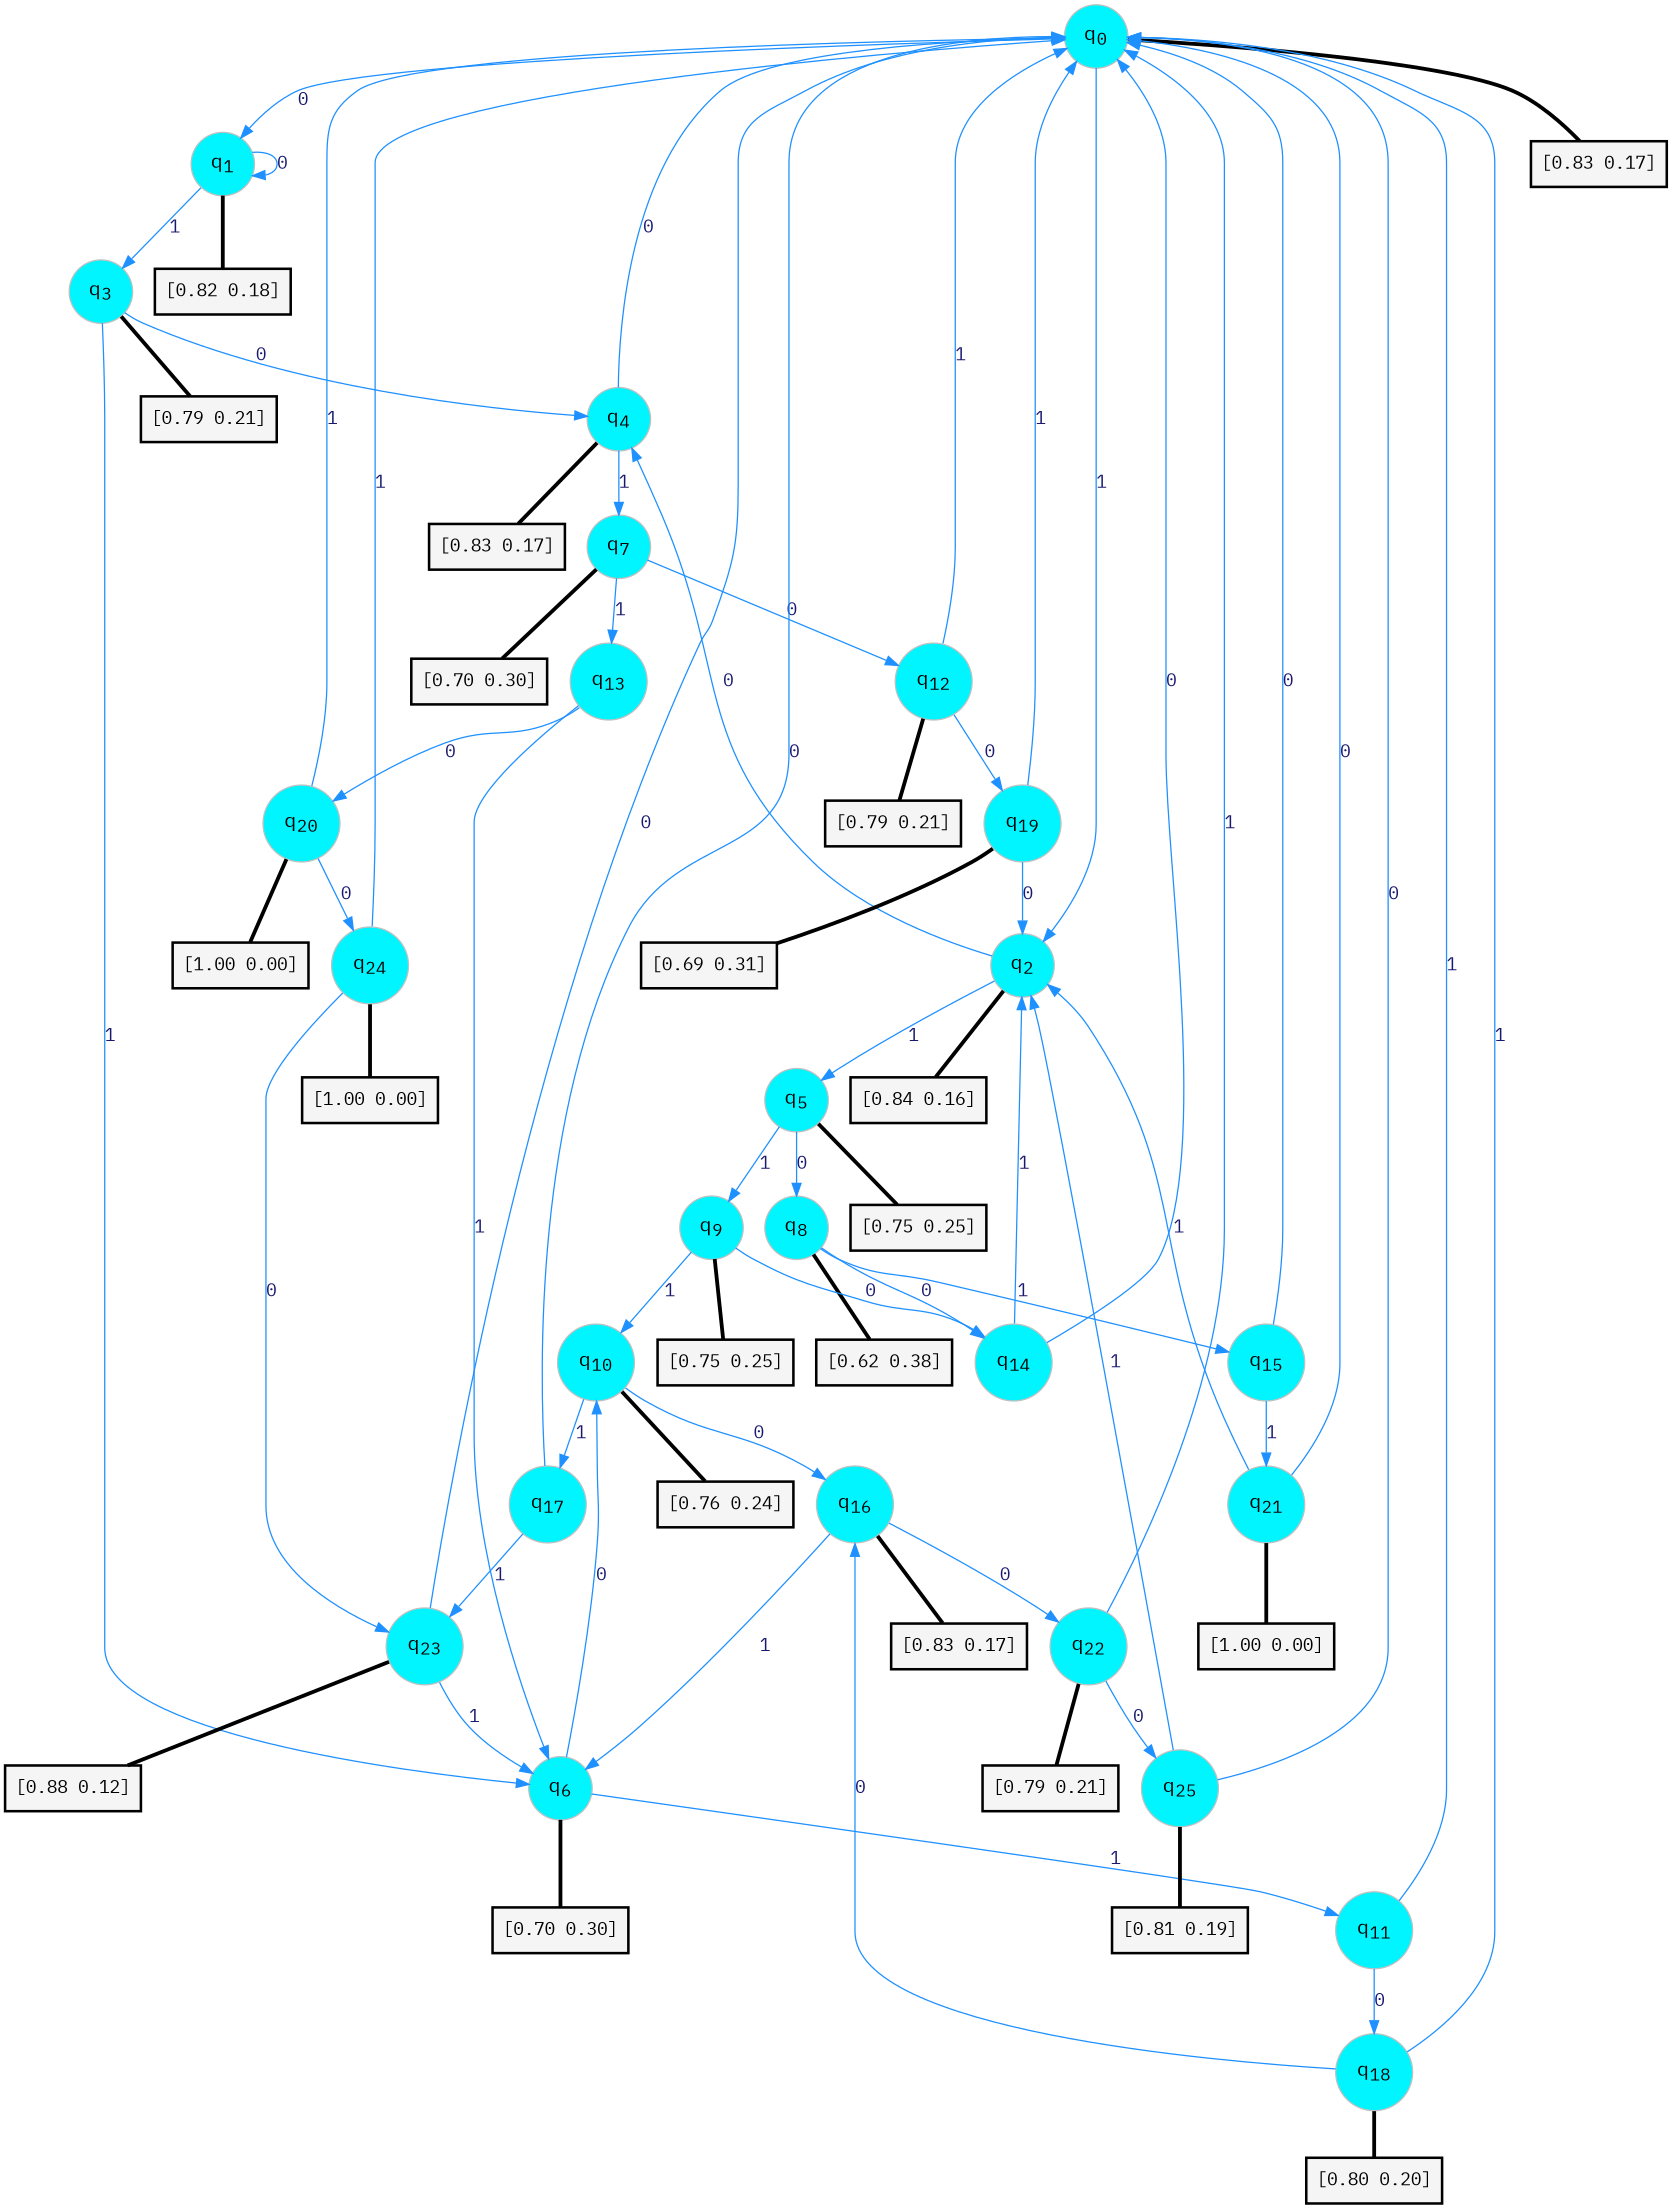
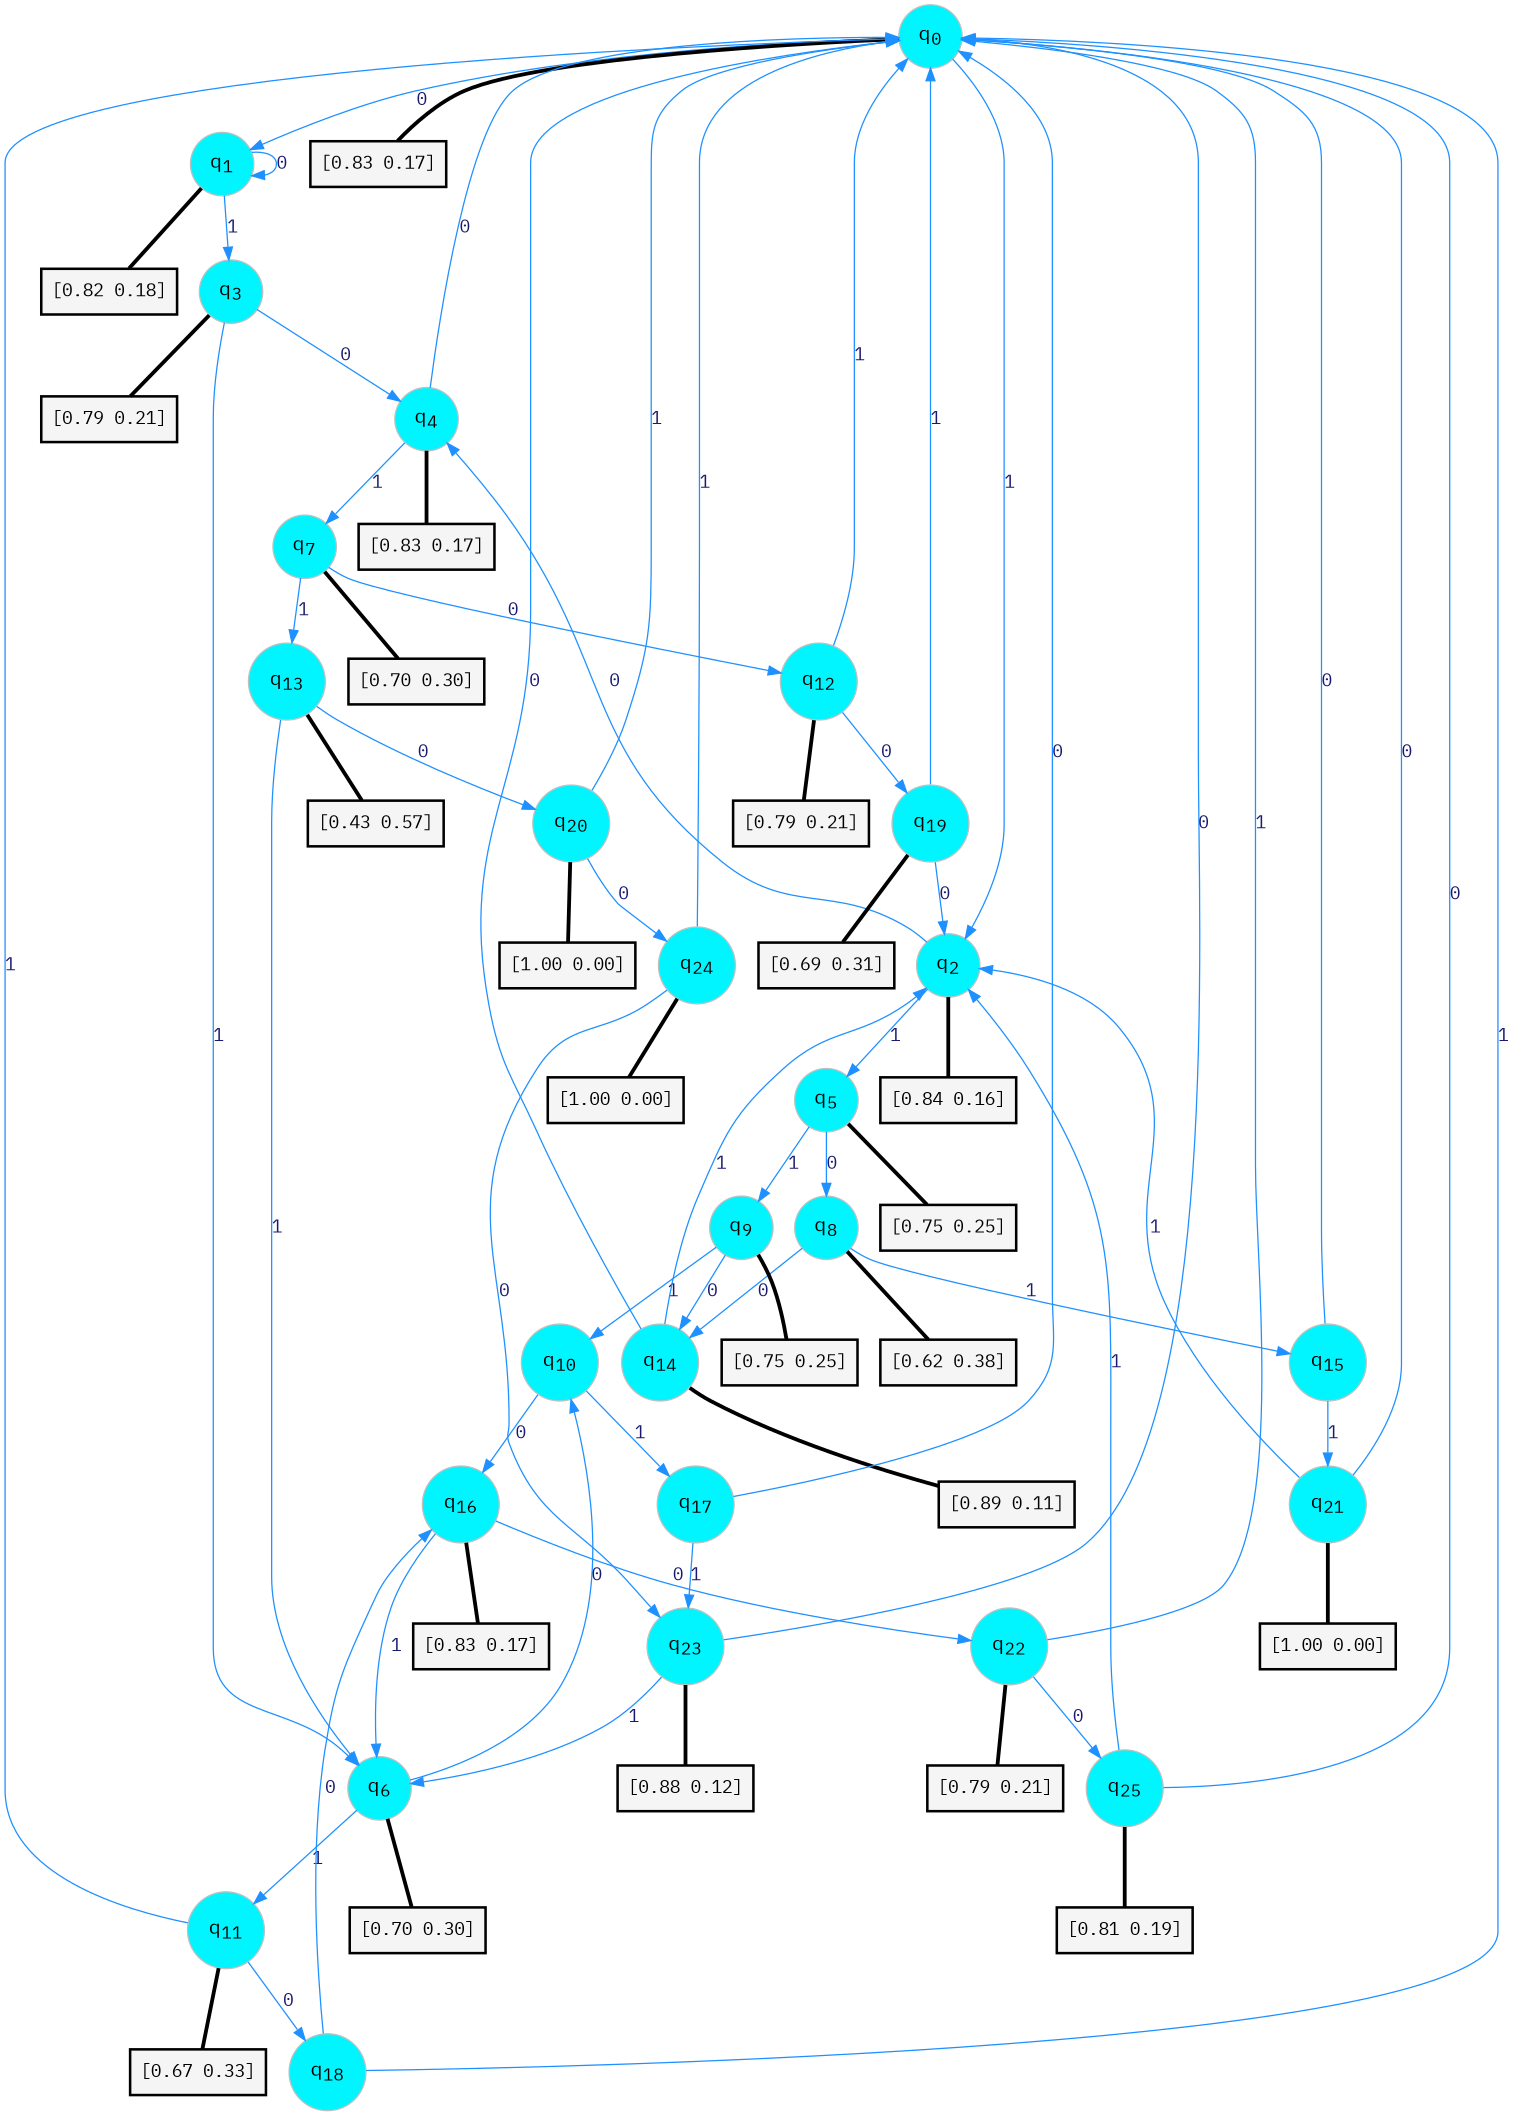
none -> (376, 823)
(725, 1504) -> none
none -> (1007, 1504)
none -> (198, 2072)
(1374, 2181) -> none
